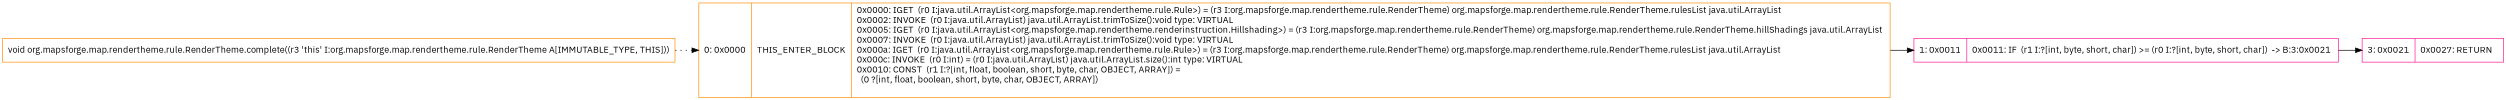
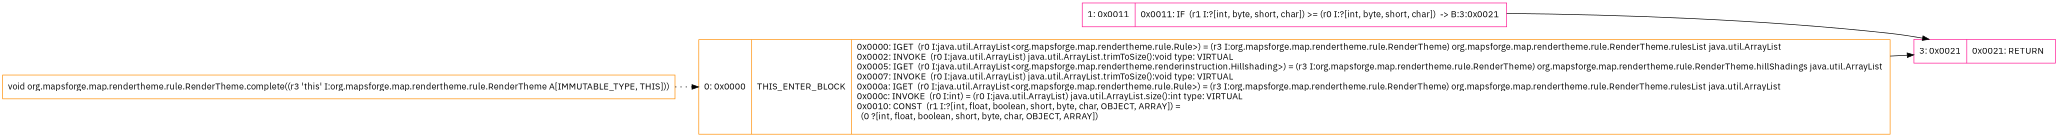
(1899, 50) -> (1899, 56)
(2459, 50) -> (2011, 51)
